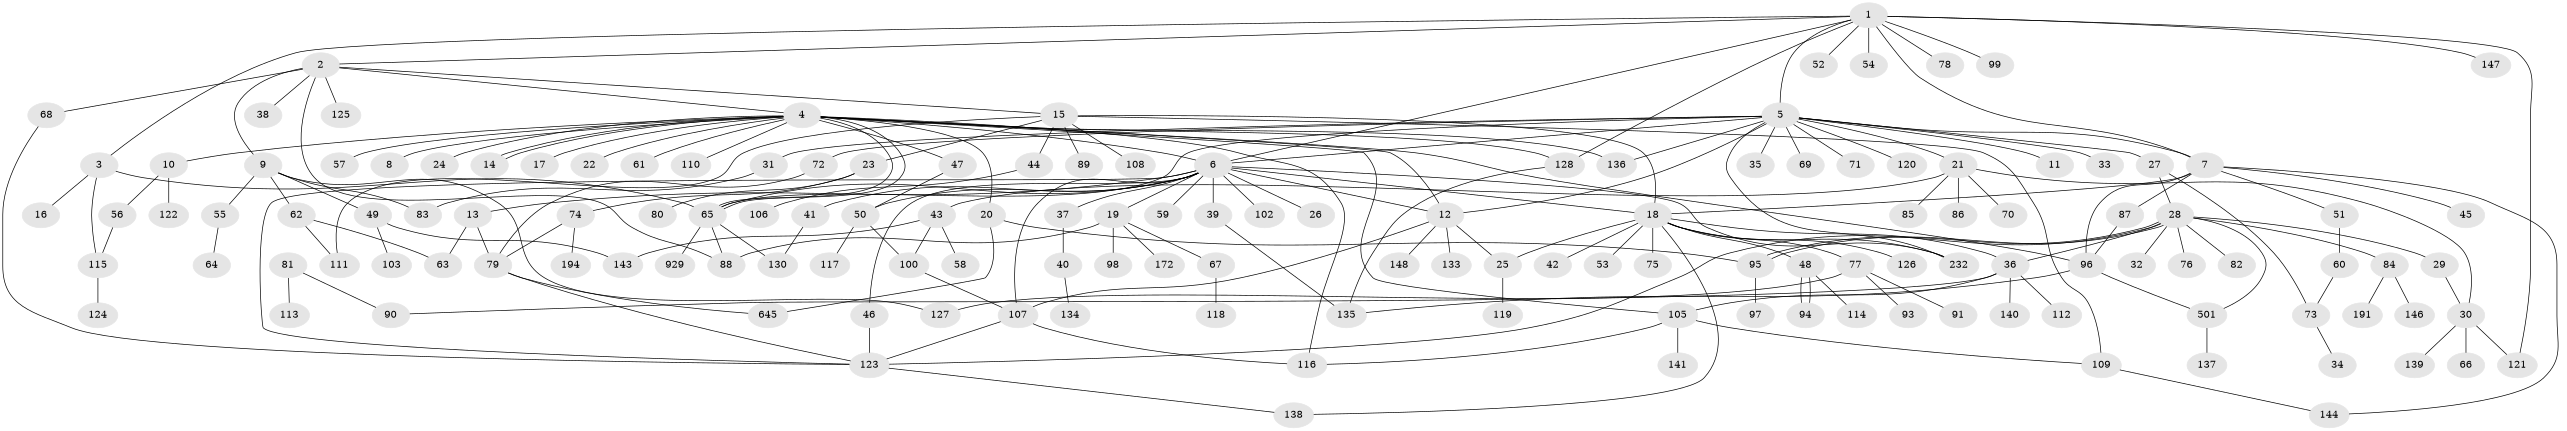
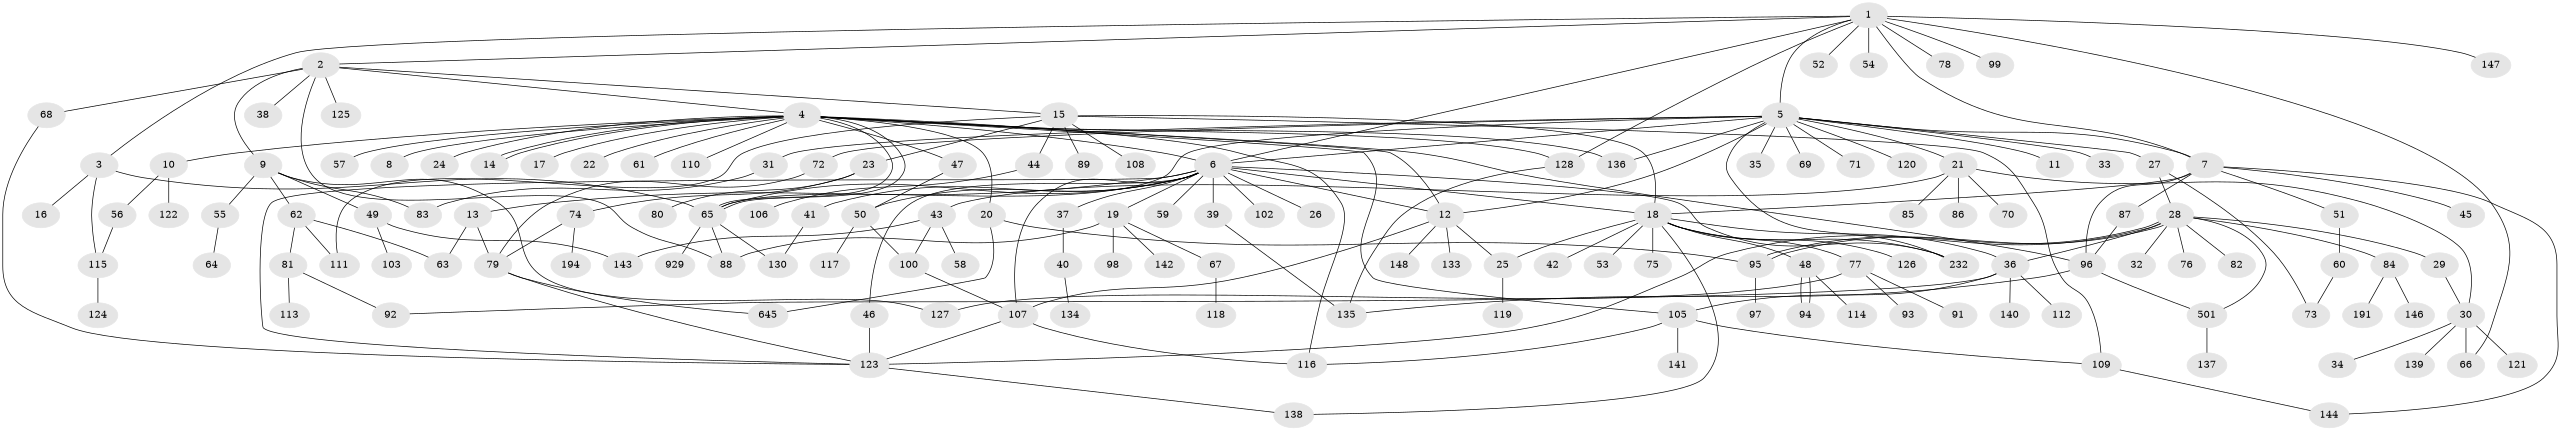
(2356, 34) -> (2279, 99)
none -> (292, 240)
(1165, 265) -> (1165, 265)
(391, 315) -> (391, 315)
(2324, 340) -> (2403, 342)
